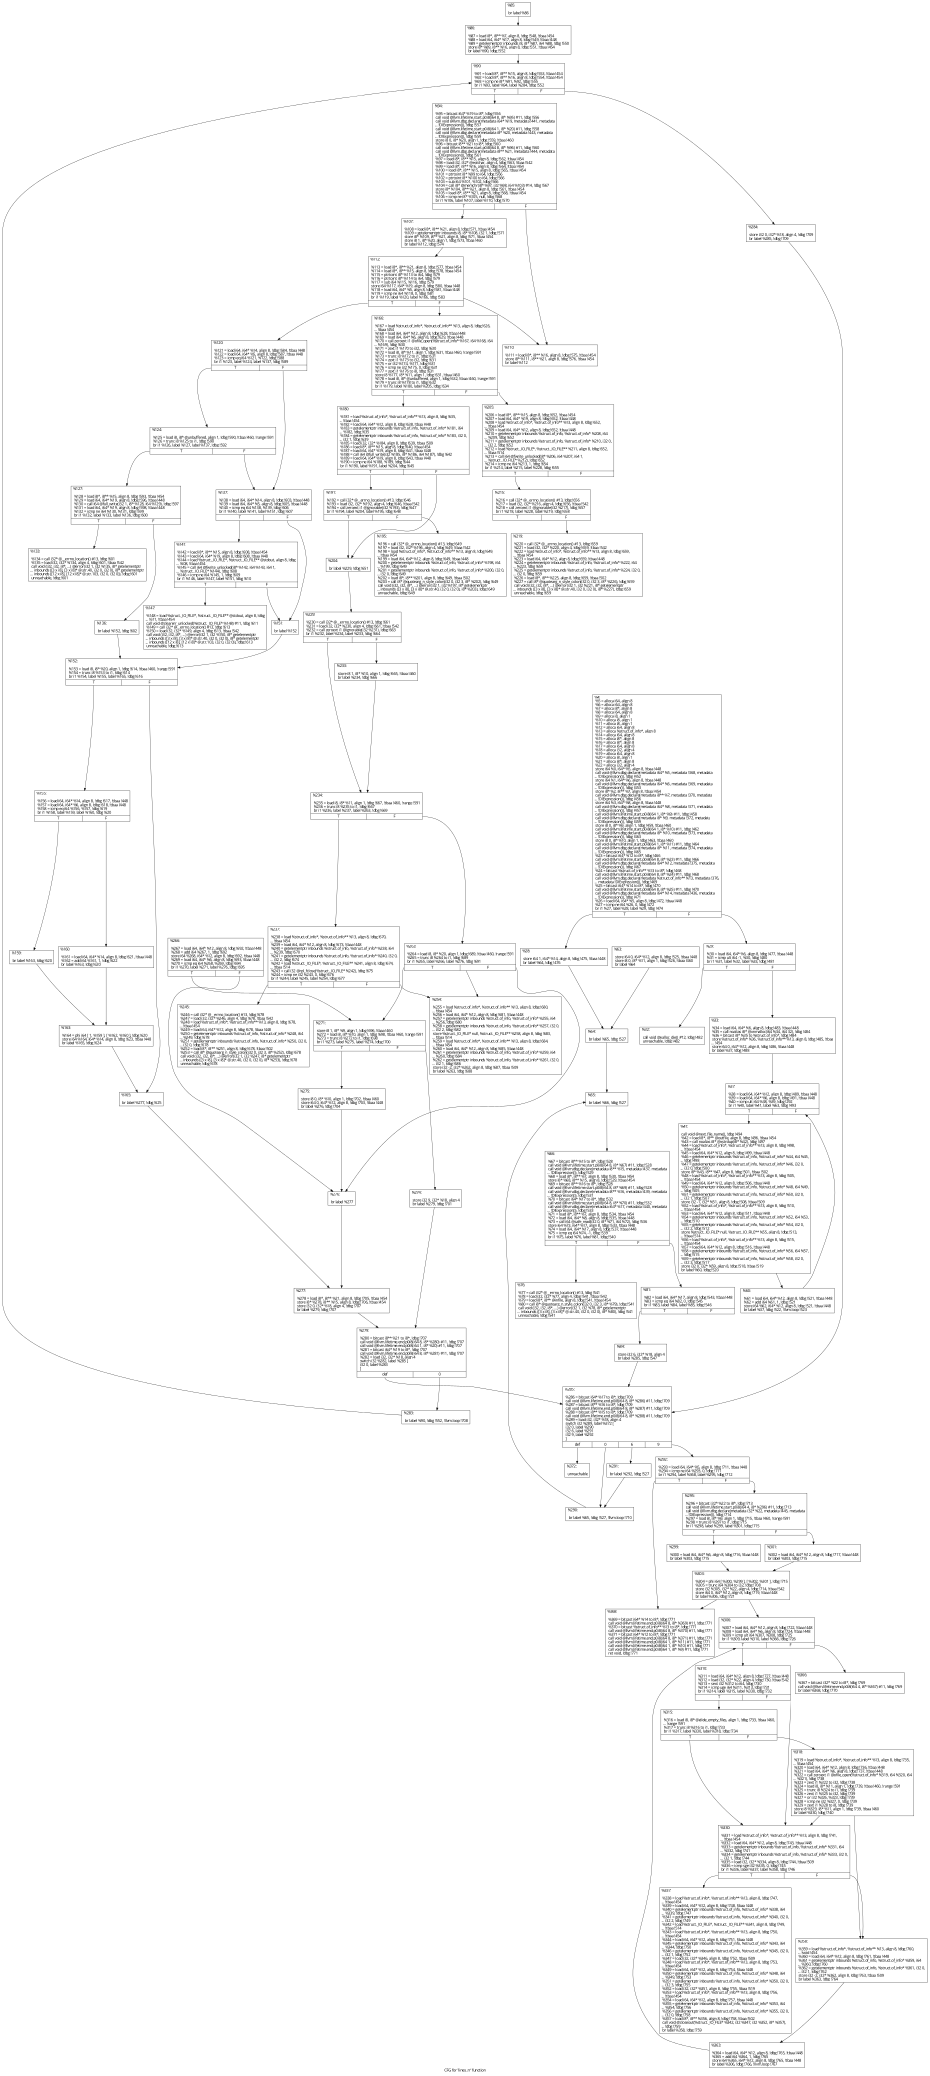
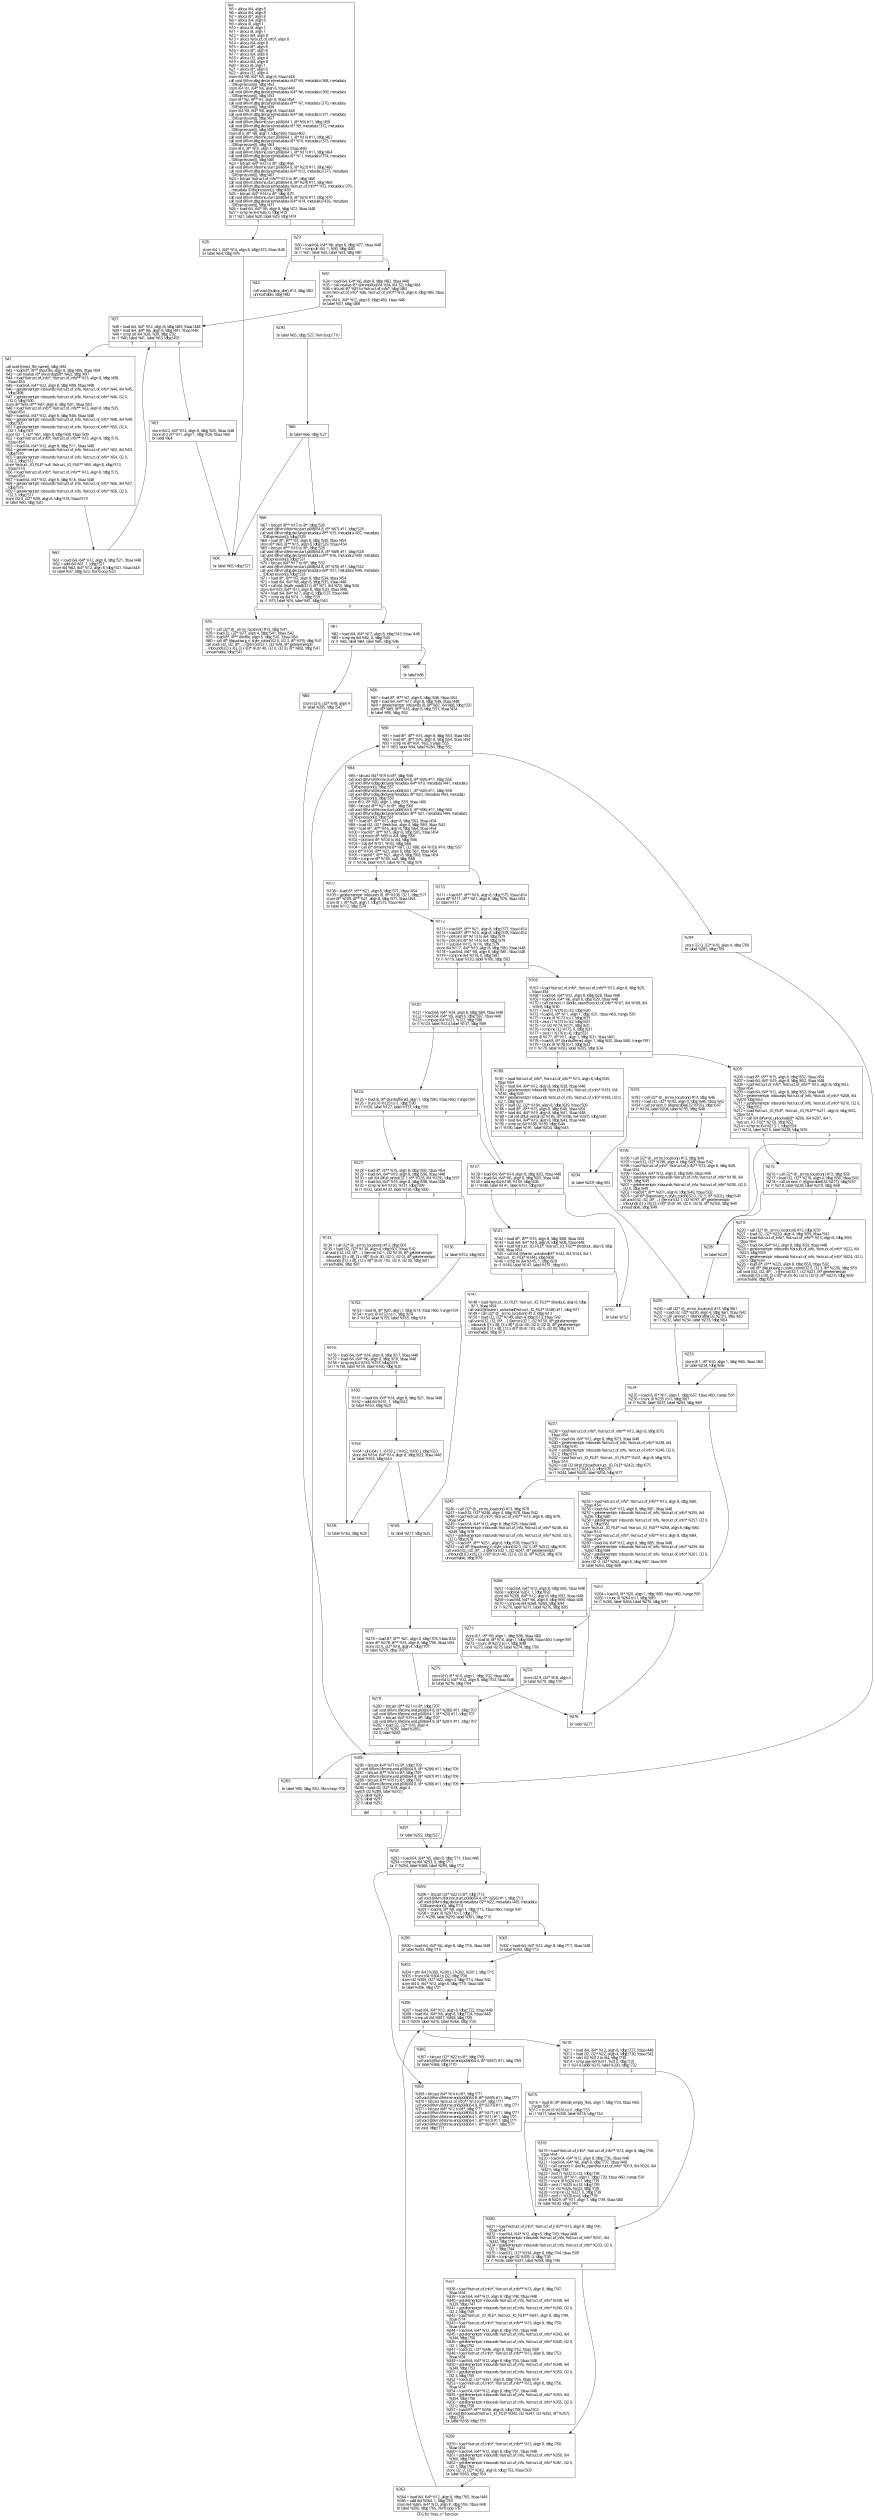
(506, 82) -> (415, 743)
(502, 317) -> (481, 911)
none -> (182, 383)
(370, 481) -> none
(253, 508) -> (504, 1182)
none -> (424, 654)
(235, 660) -> none
(472, 983) -> (646, 1575)
(63, 995) -> (371, 1491)
(607, 1066) -> (267, 494)
(342, 1245) -> none
none -> (715, 1251)
(577, 1470) -> none
(603, 1476) -> none
(615, 1491) -> (425, 1842)
(710, 1604) -> (468, 2074)
(857, 1876) -> (509, 2428)
(808, 1953) -> (455, 2448)
